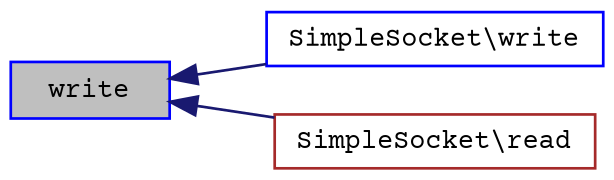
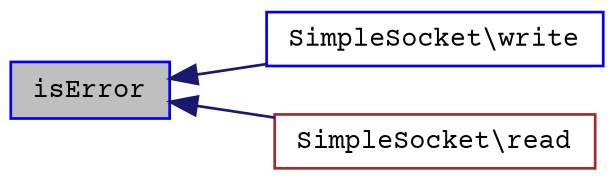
(90, 90) -> (90, 90)
